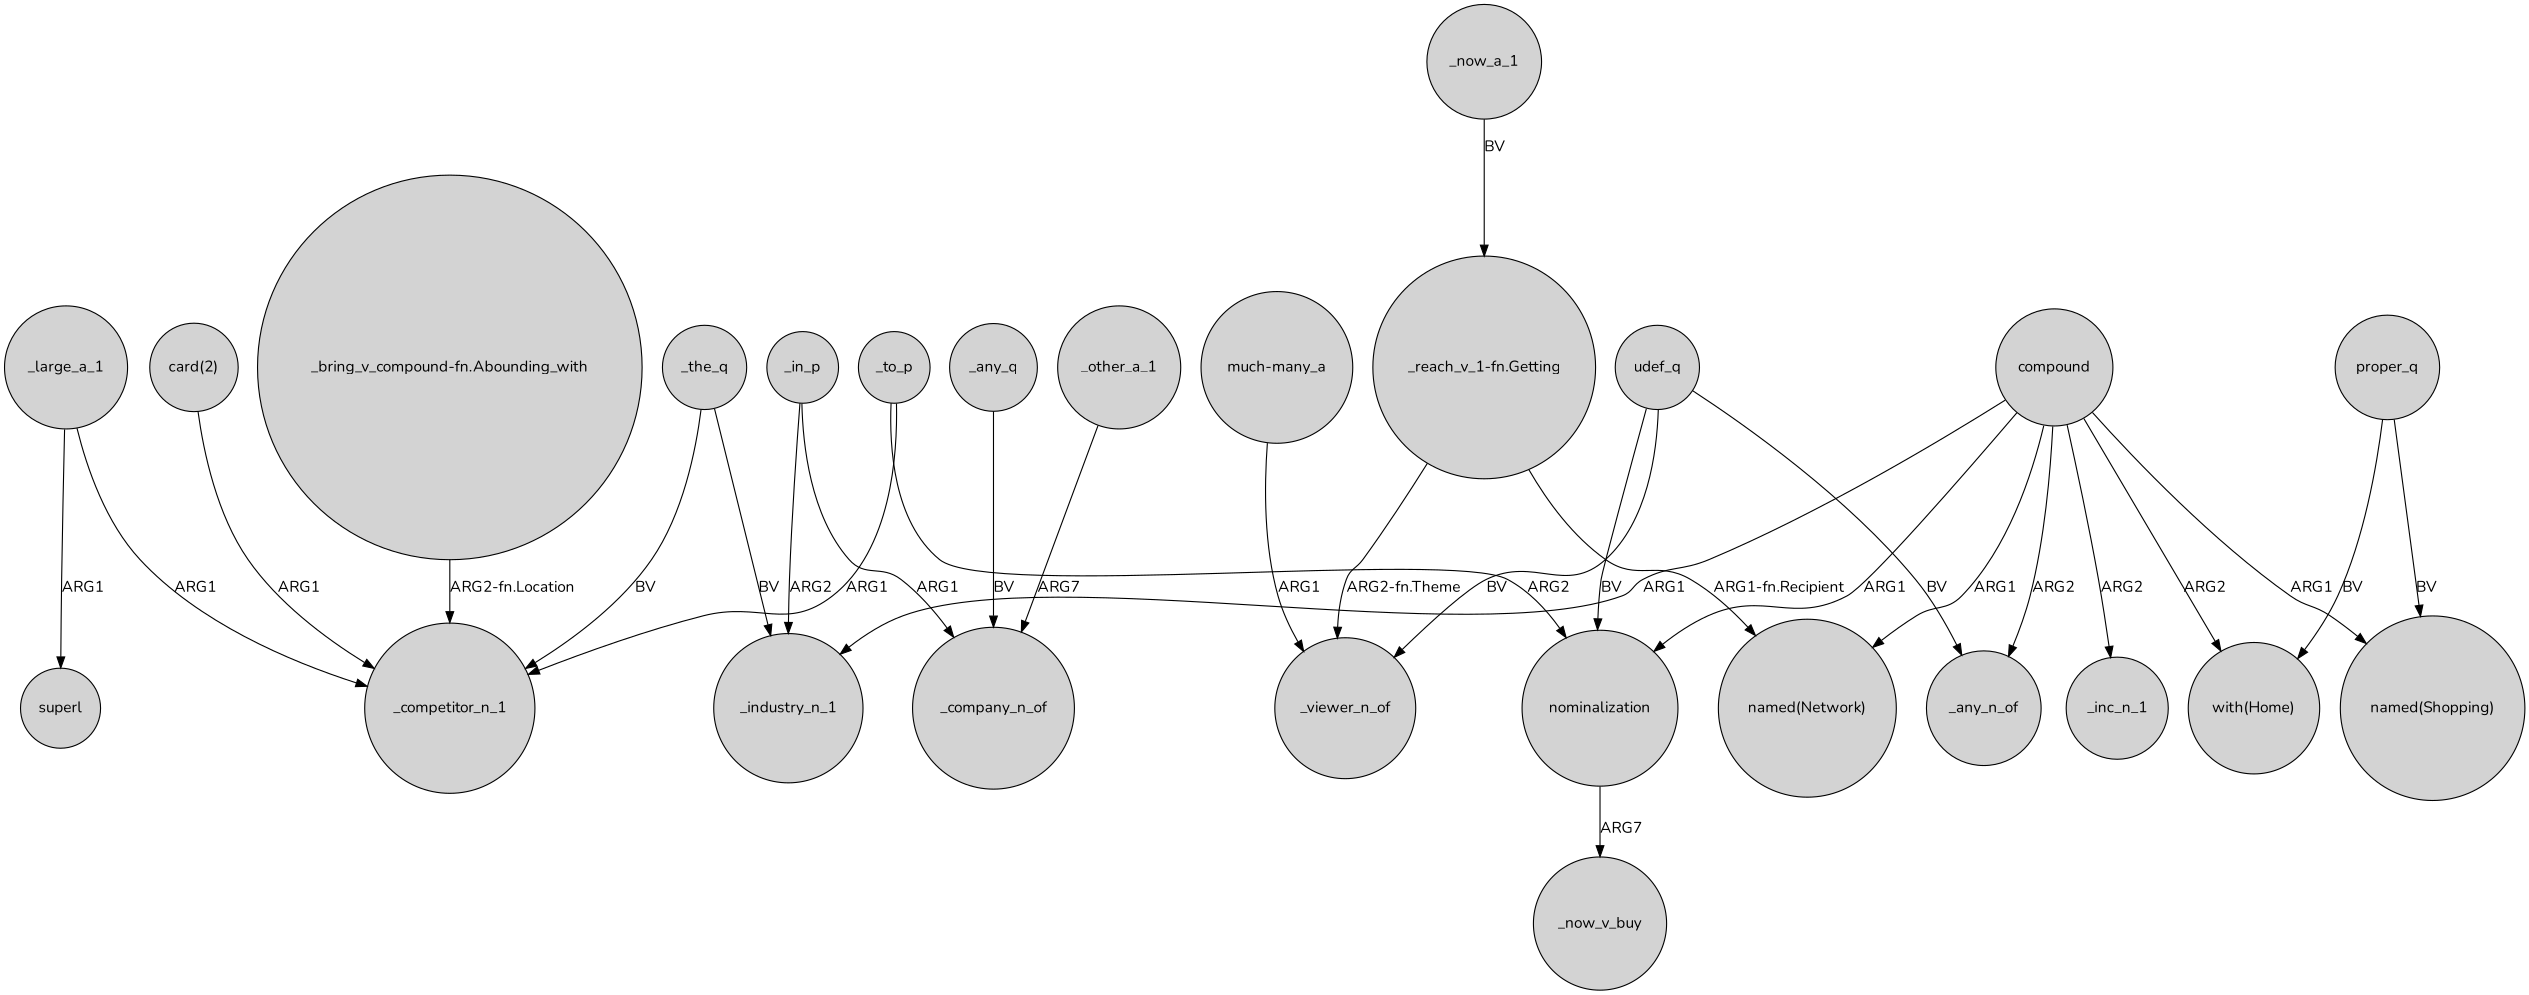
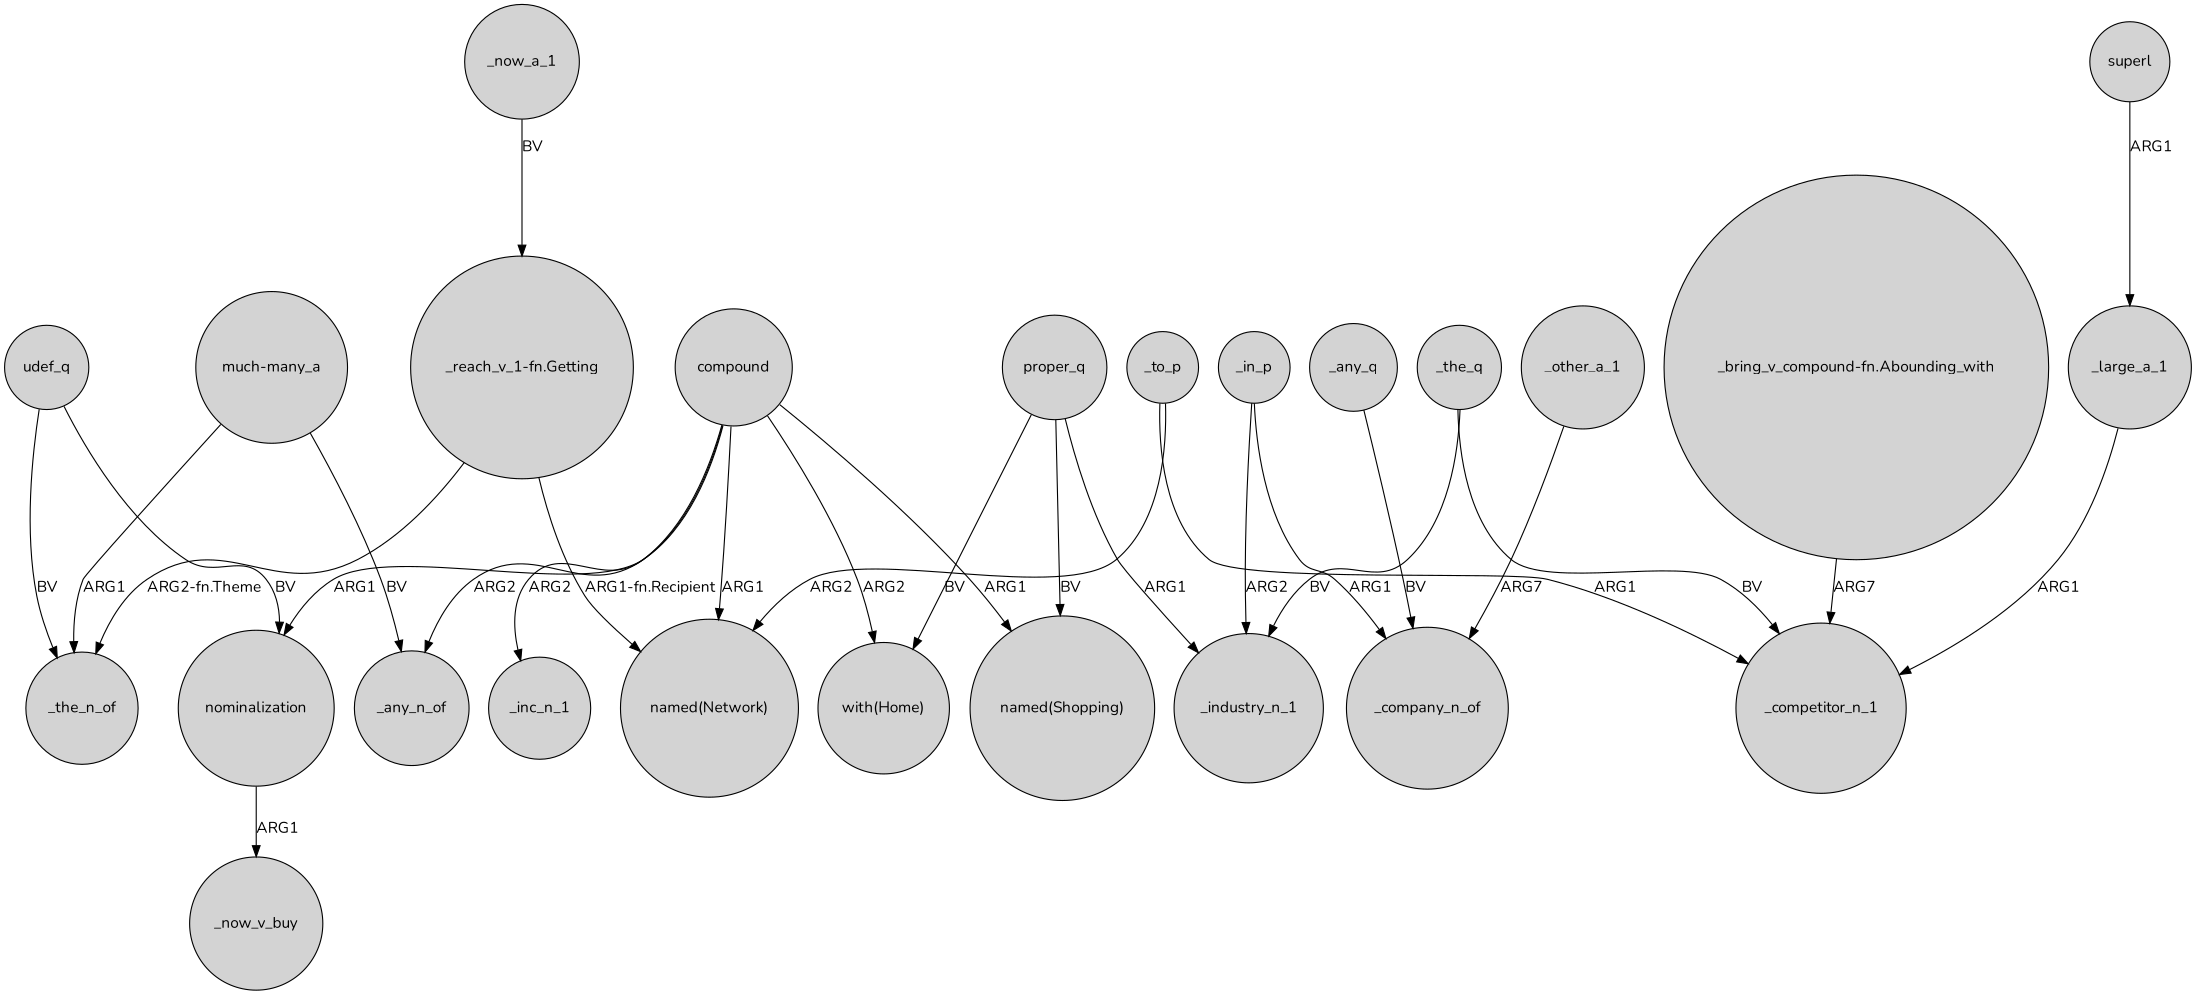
(194, 367) -> none
(1847, 509) -> (362, 534)
(62, 543) -> (2130, 198)
(1174, 574) -> (1016, 577)
(513, 588) -> (1855, 588)
(1478, 614) -> (1108, 543)
(1345, 708) -> (82, 708)
(1622, 829) -> (278, 829)
